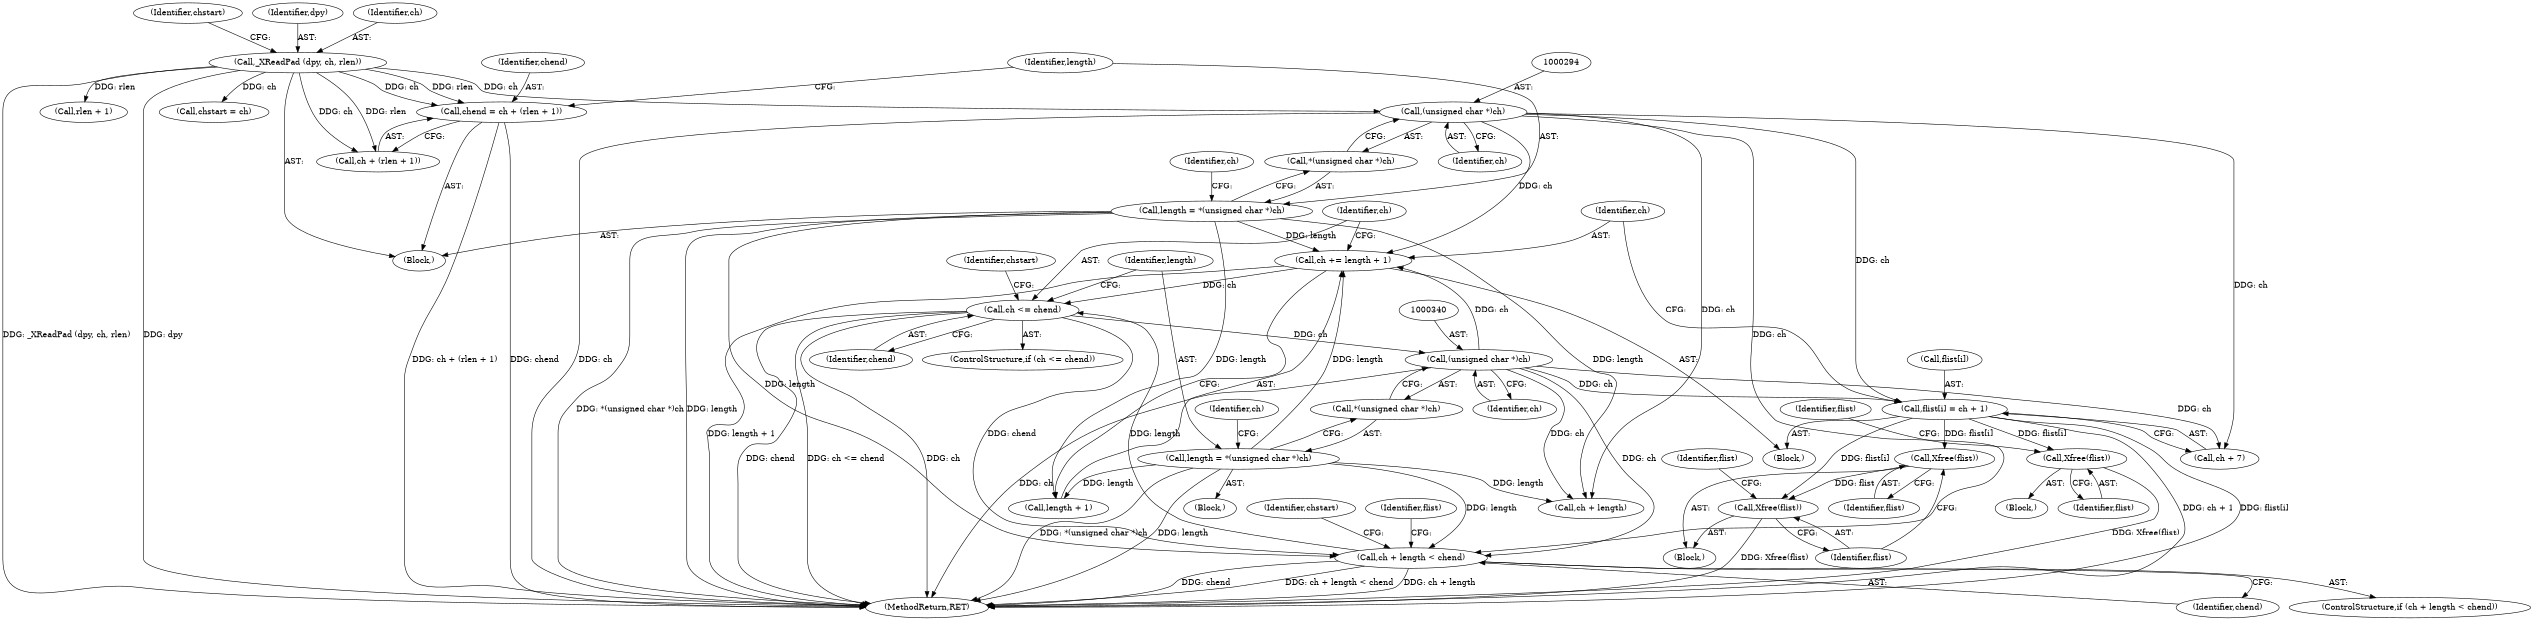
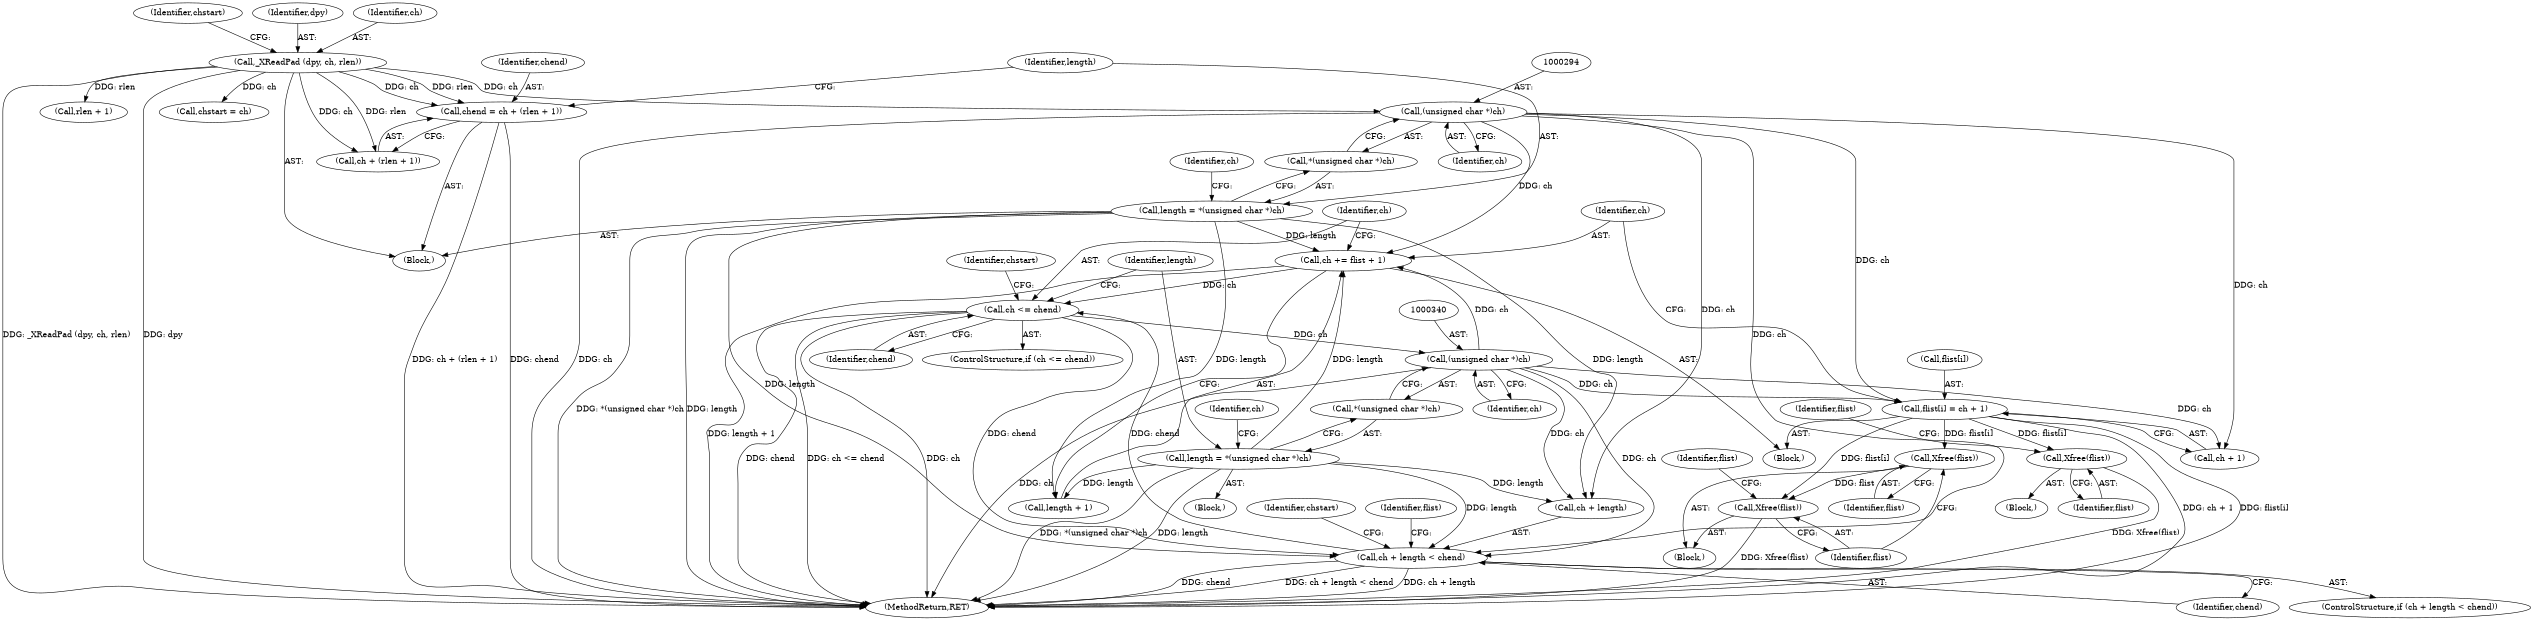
(1343, 261) -> (1343, 261)
(1155, 434) -> (1155, 434)
(2220, 459) -> (2220, 459)
none -> (1505, 532)
